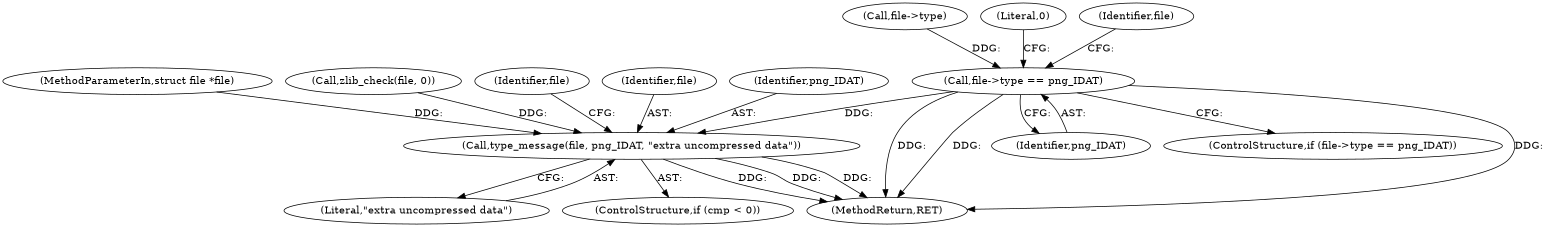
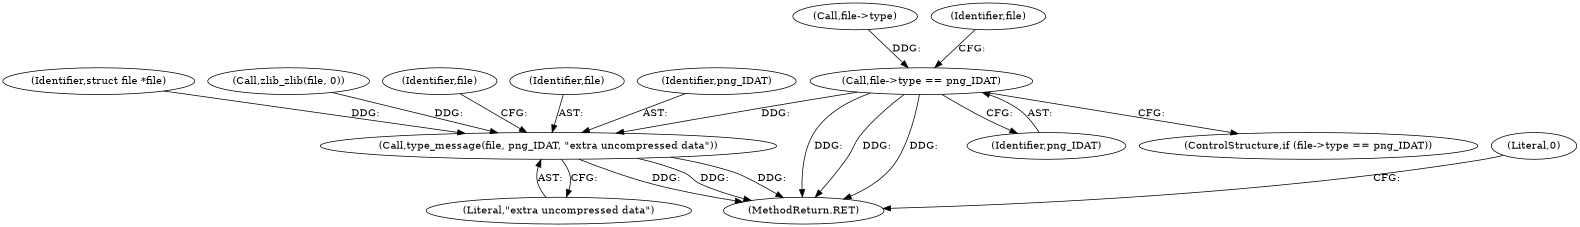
(1023, 45) -> (1198, 192)
(137, 81) -> (99, 81)
(373, 81) -> (289, 81)
(678, 211) -> none
